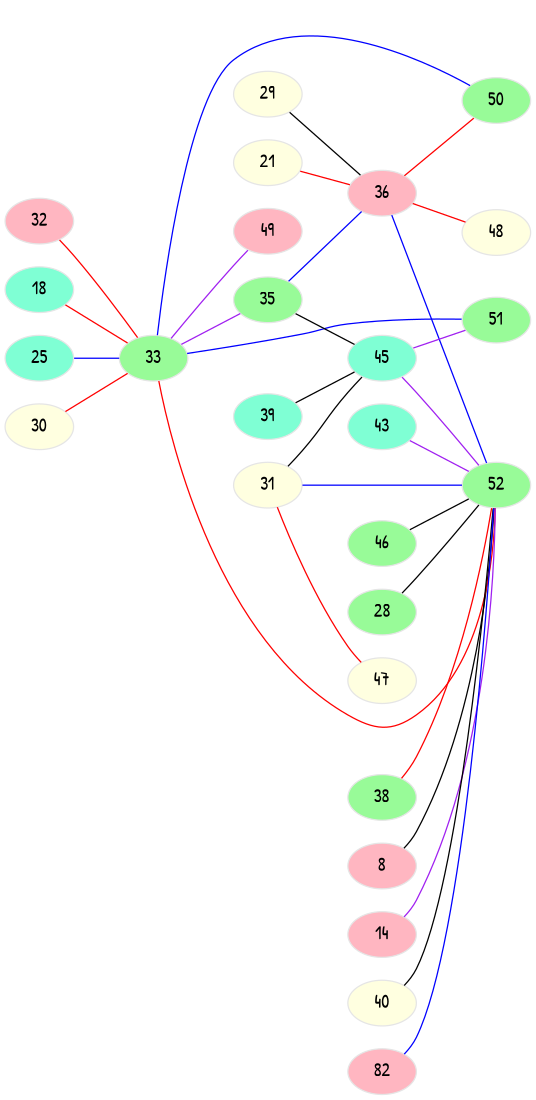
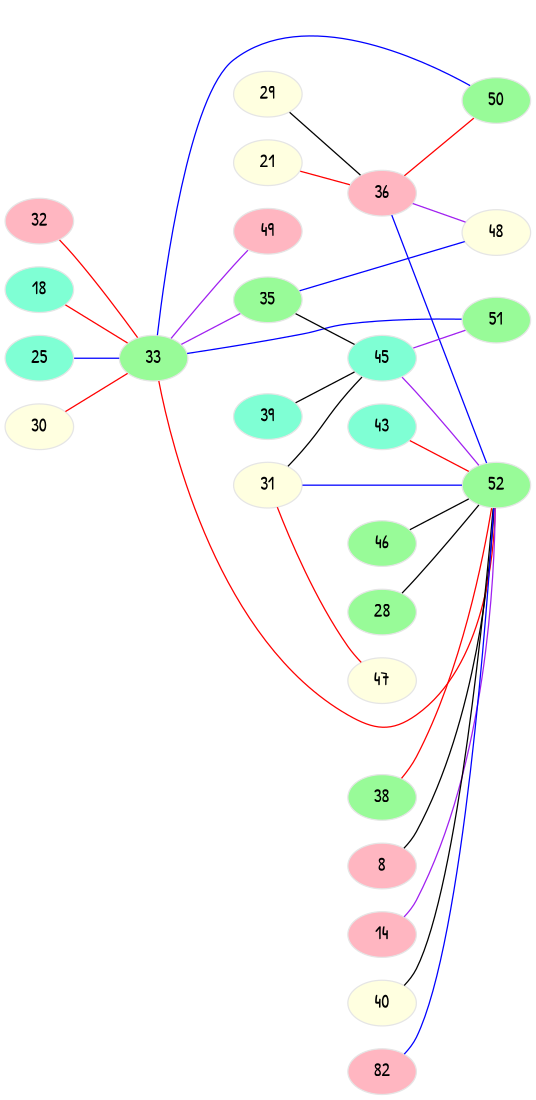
(439, 213) -> (439, 213)
(325, 246) -> (382, 266)
(439, 456) -> (439, 456)
